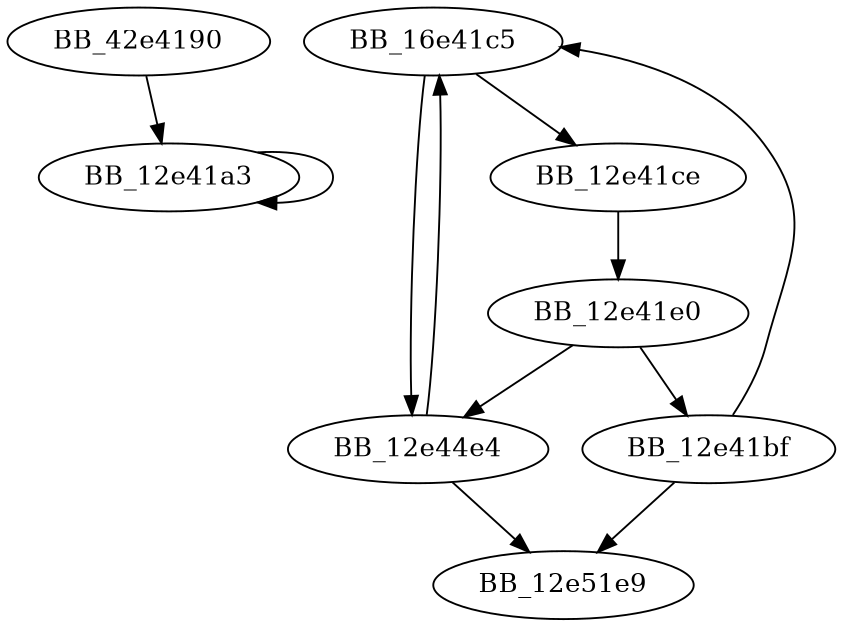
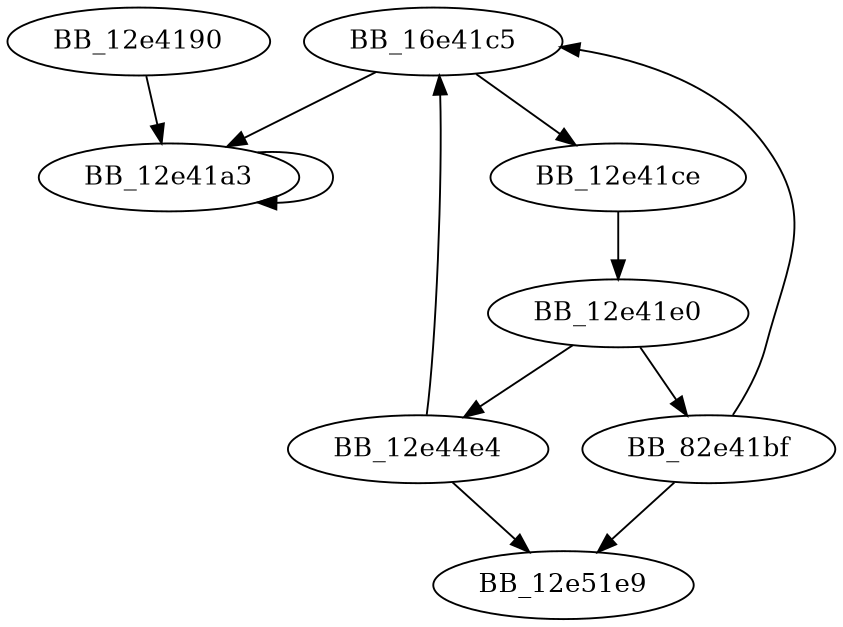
(139, 42) -> (139, 42)
(413, 236) -> (310, 105)
(709, 449) -> (709, 449)
